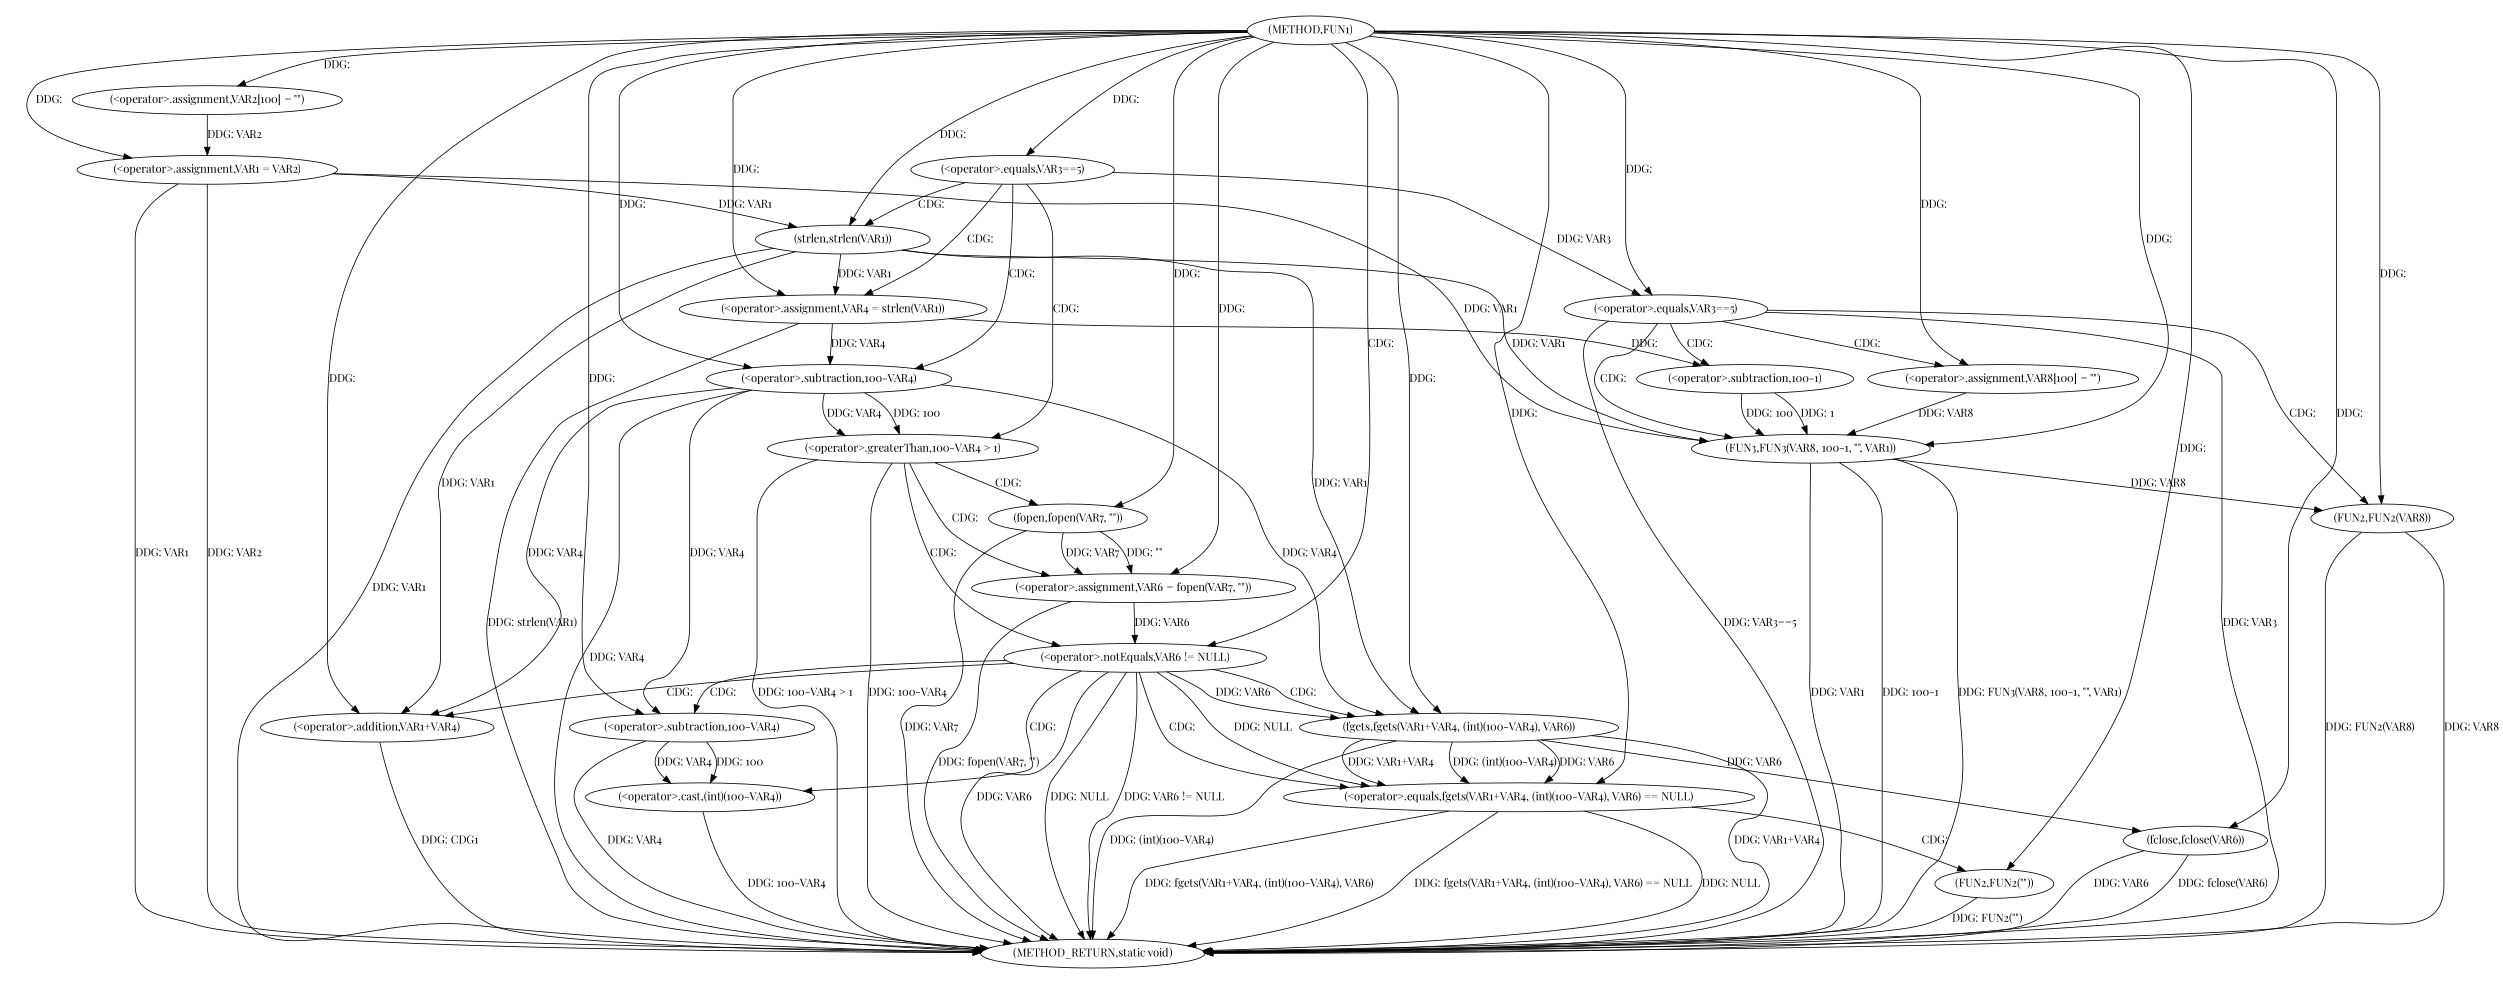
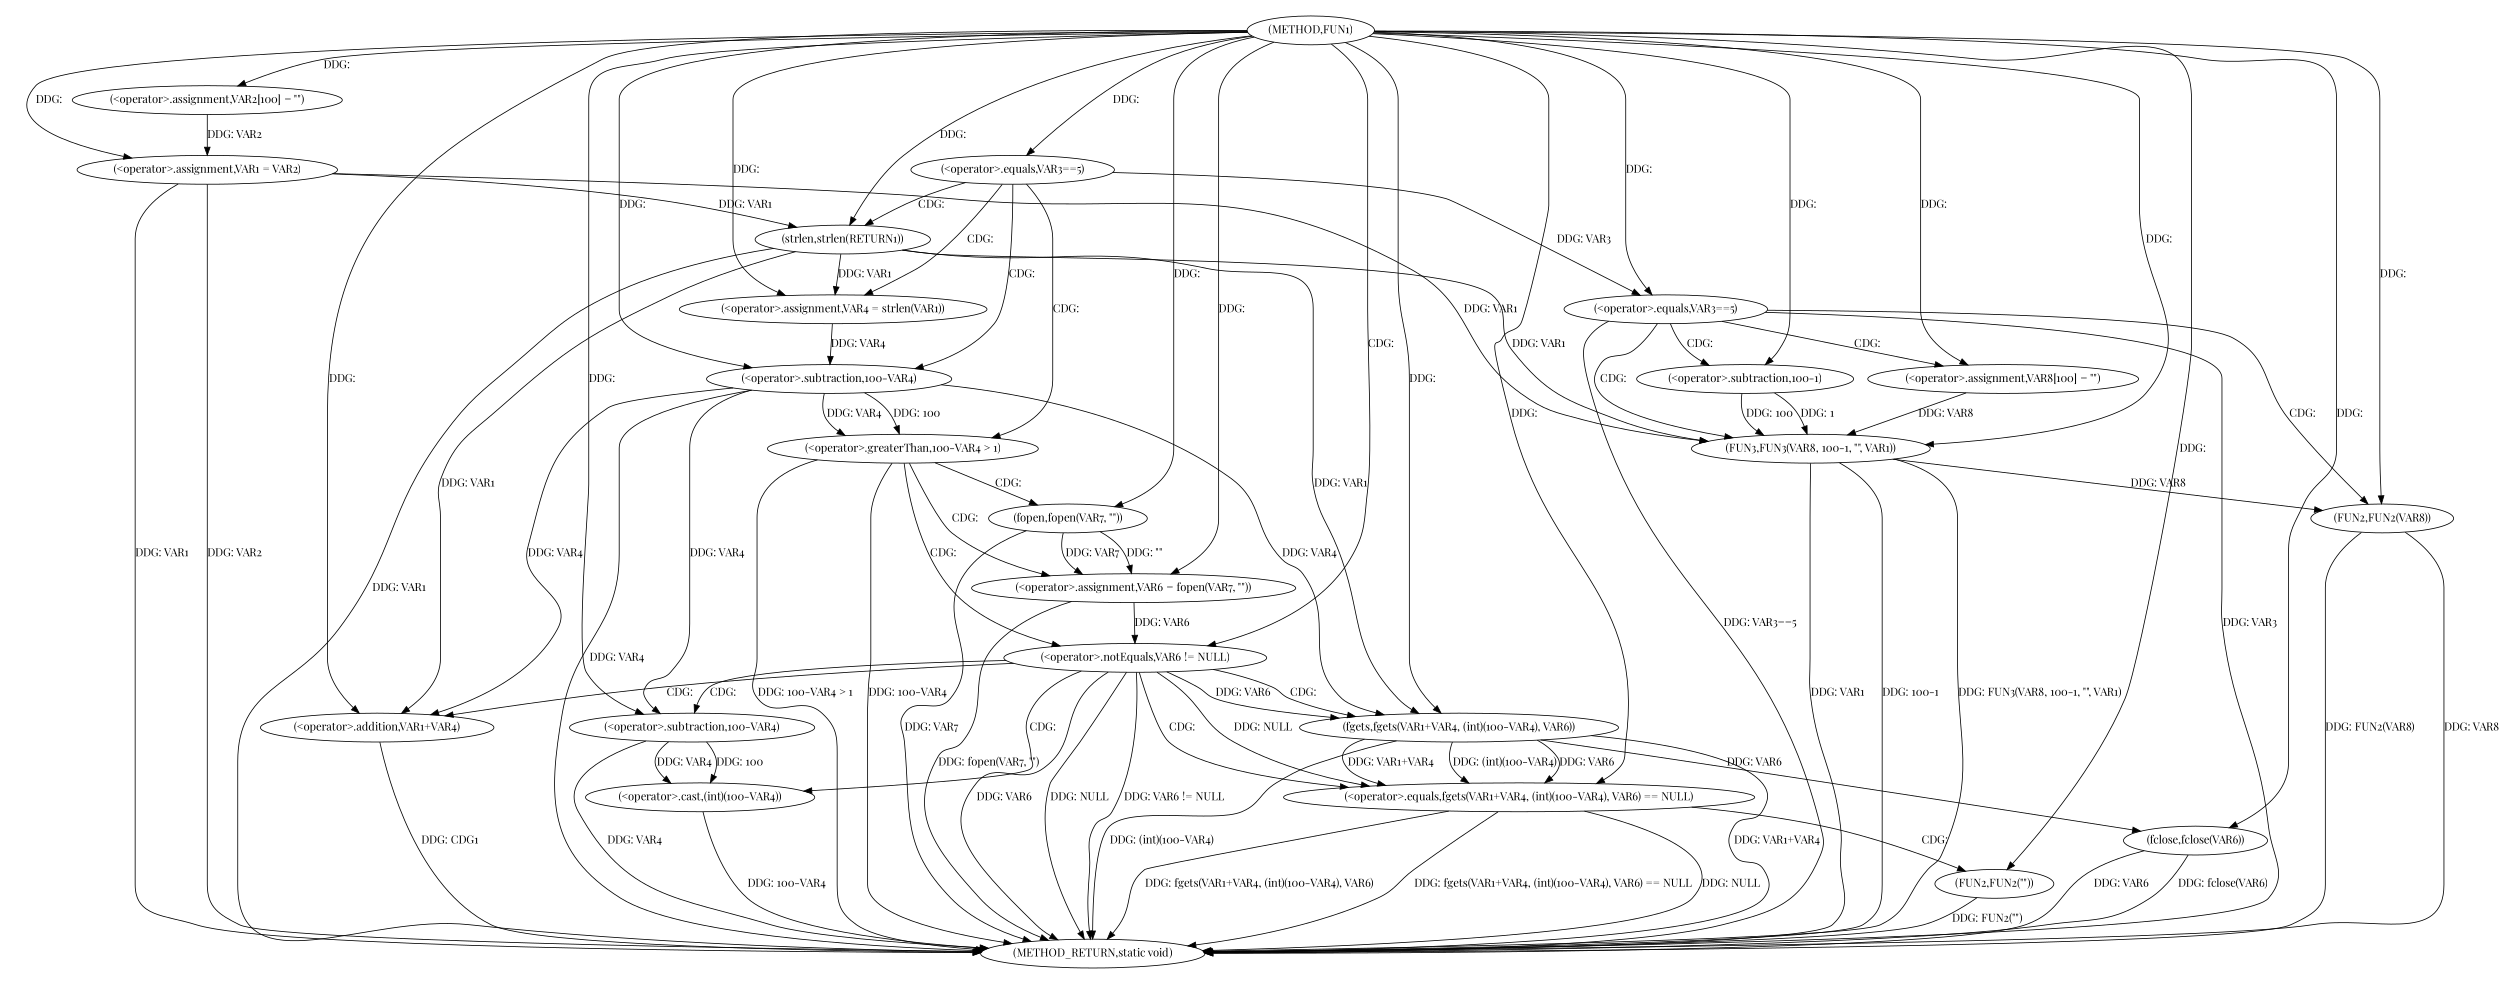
(843, 240) -> (843, 240)
(1323, 328) -> (1718, 67)
(509, 731) -> none
